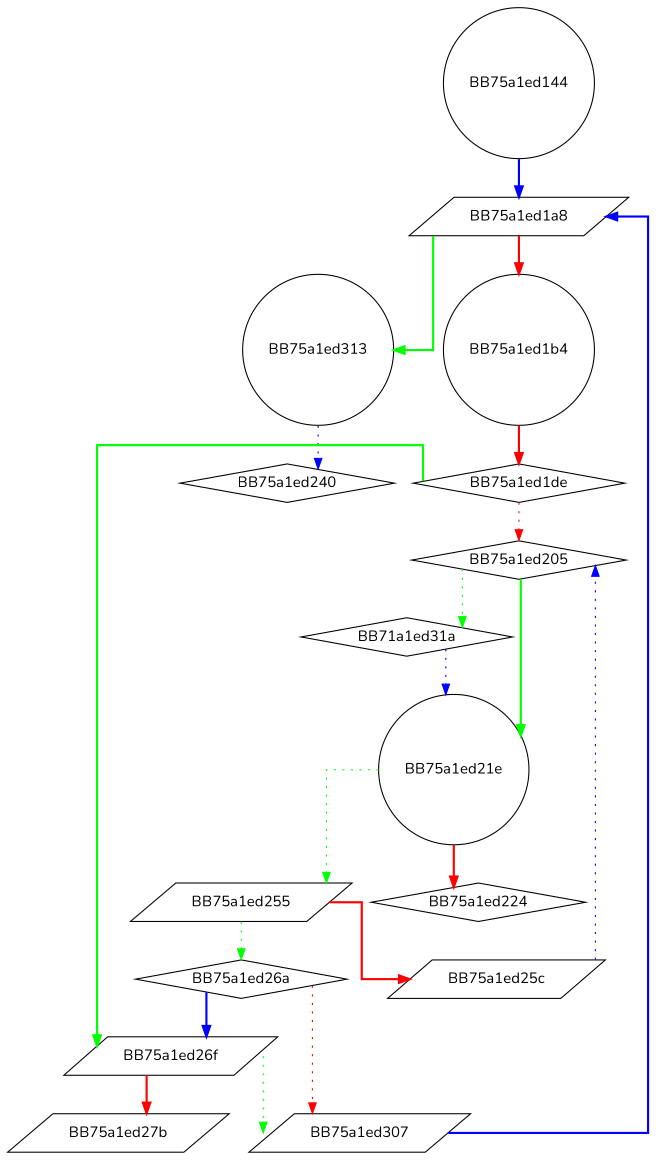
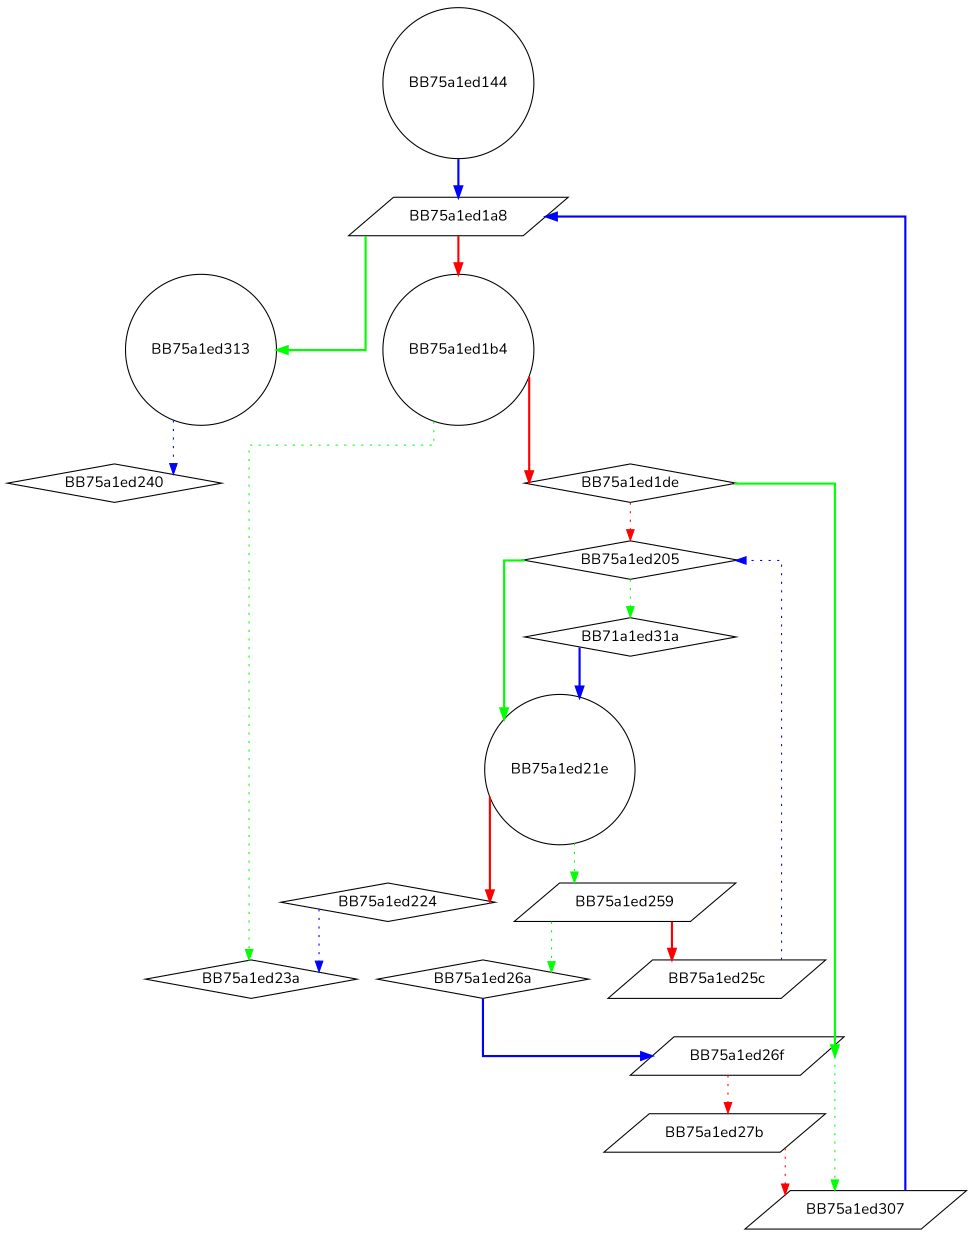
(446, 667) -> (580, 667)
(241, 902) -> (625, 902)
none -> (251, 979)
(312, 1044) -> (785, 1166)
(147, 1089) -> (728, 1089)
